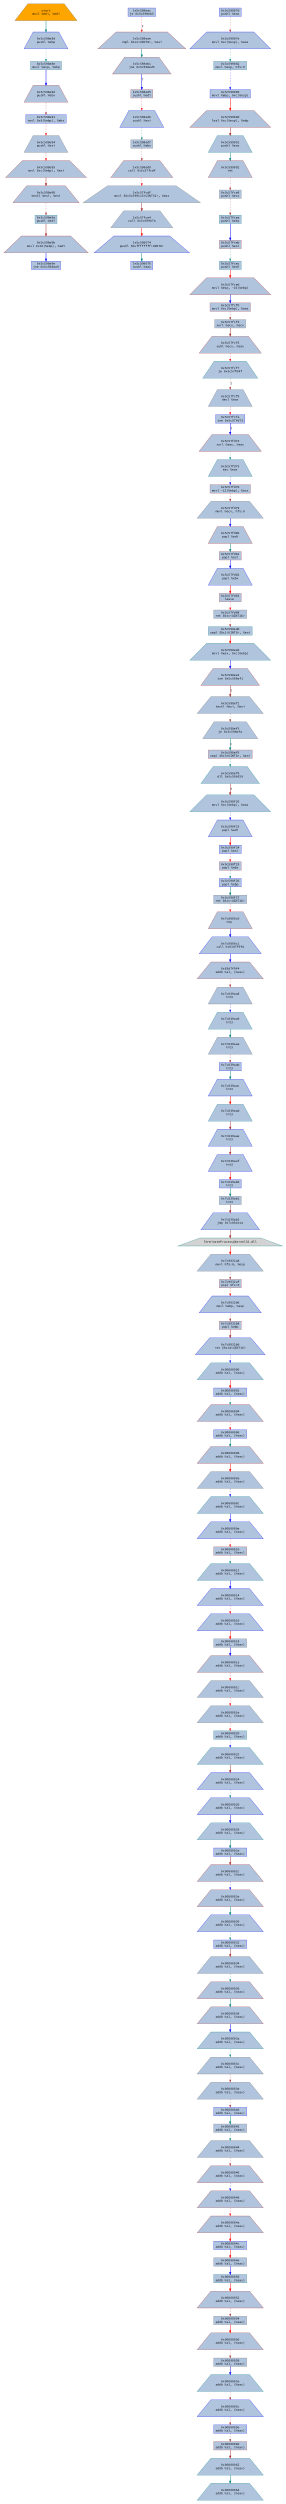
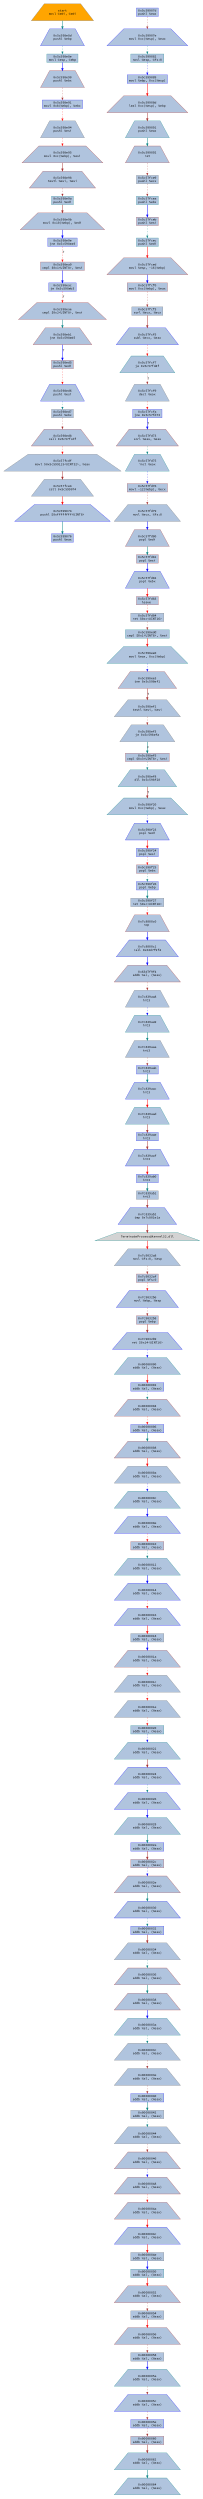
none -> (62, 266)
(230, 345) -> (147, 336)
(230, 468) -> (147, 463)
(230, 663) -> (147, 666)
(230, 1138) -> (147, 1137)
(230, 1873) -> (147, 1864)
(230, 2245) -> (147, 2236)
